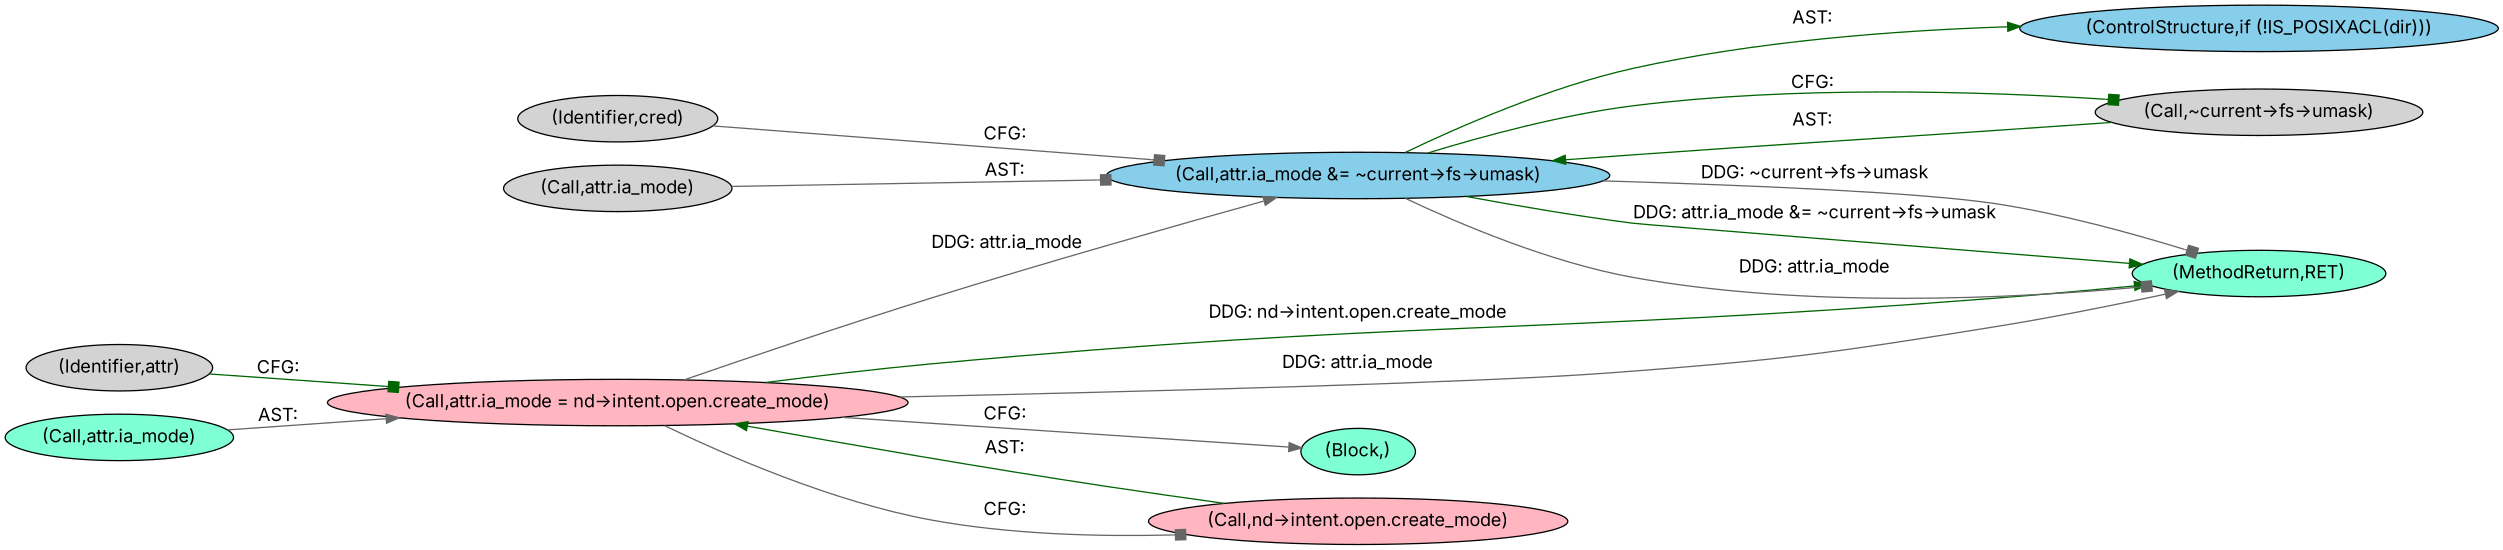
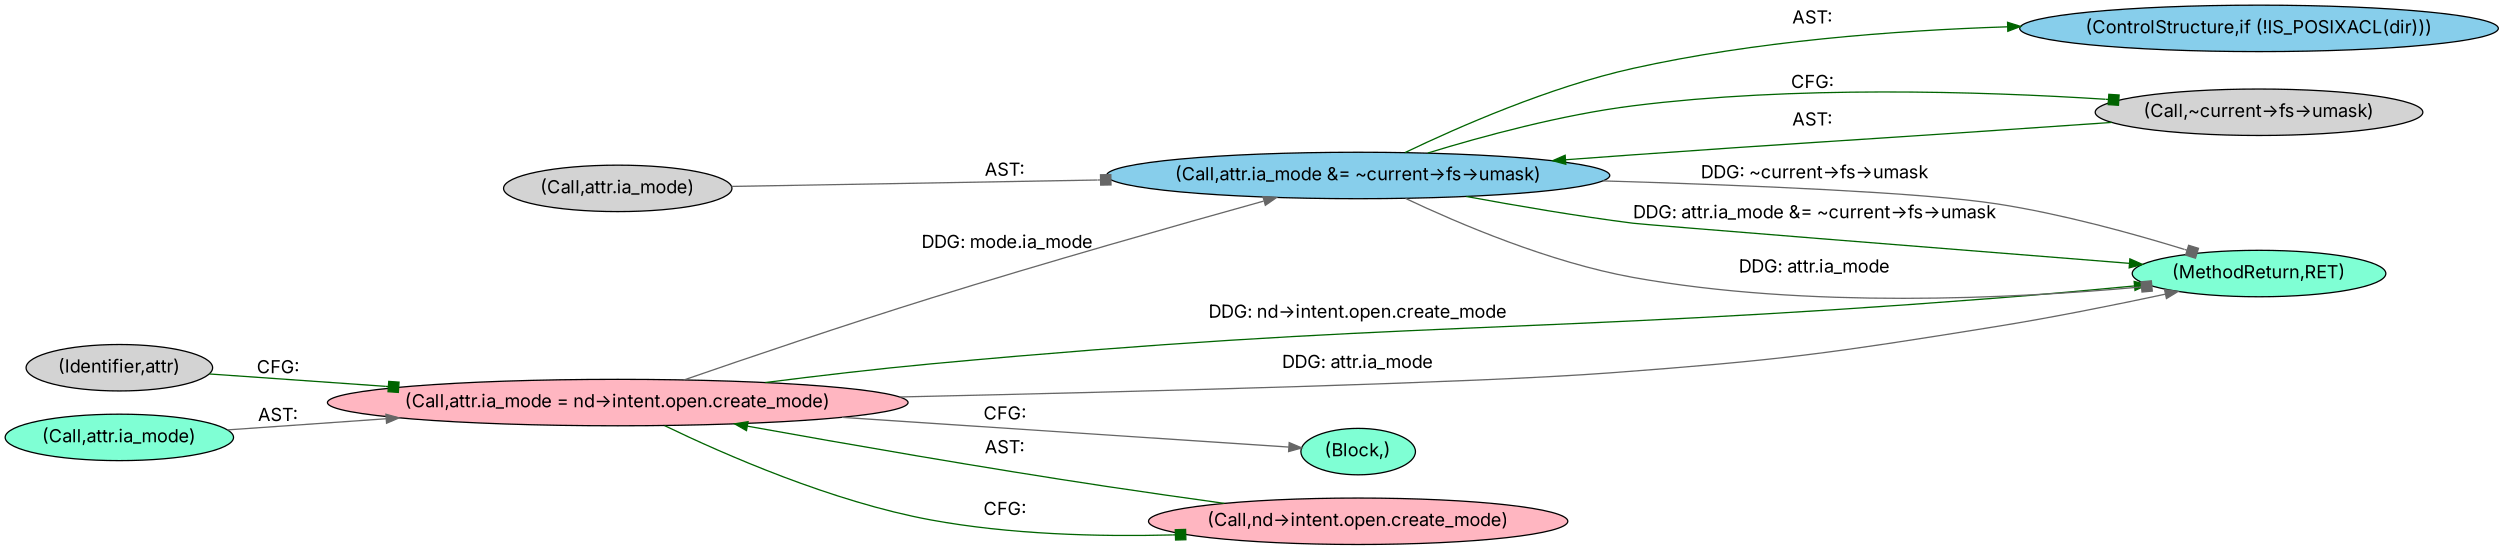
(618, 119) -> none
(1007, 243) -> (1007, 243)
(911, 516) -> (911, 516)
